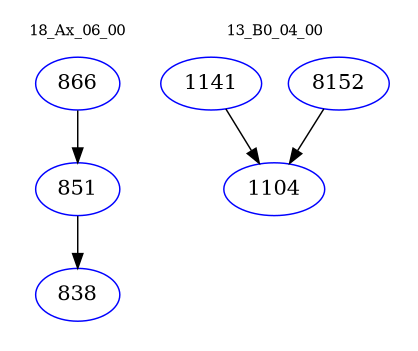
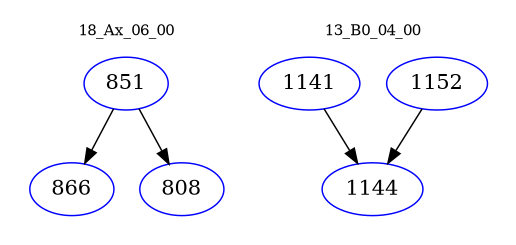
(339, 84) -> (437, 84)
(78, 129) -> (103, 130)
(274, 189) -> (373, 189)
(78, 295) -> (182, 189)
